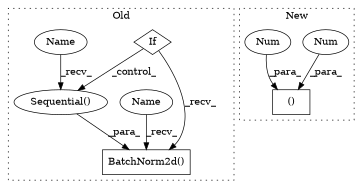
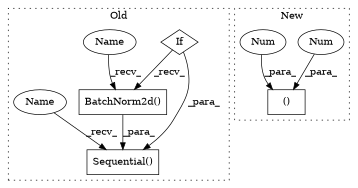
(134, 72) -> (204, 102)
(61, 102) -> (123, 162)
(100, 130) -> (123, 129)
